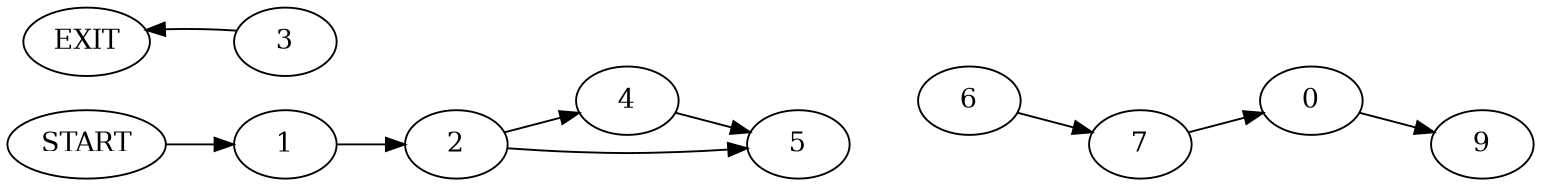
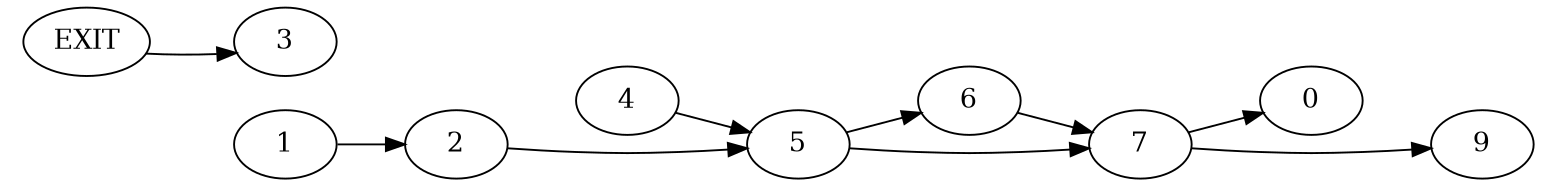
(201, 29) -> (181, 55)
(1388, 120) -> (1302, 153)
(533, 125) -> none
none -> (875, 125)
(87, 144) -> none
none -> (960, 153)
